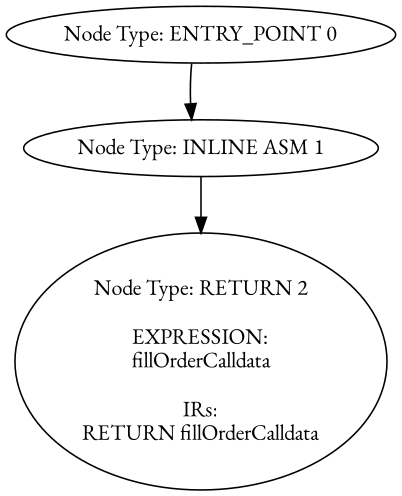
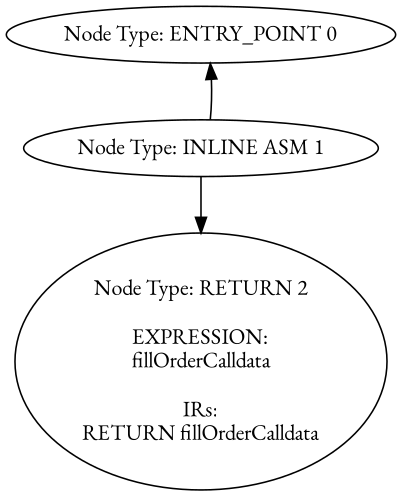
(190, 84) -> (212, 100)
